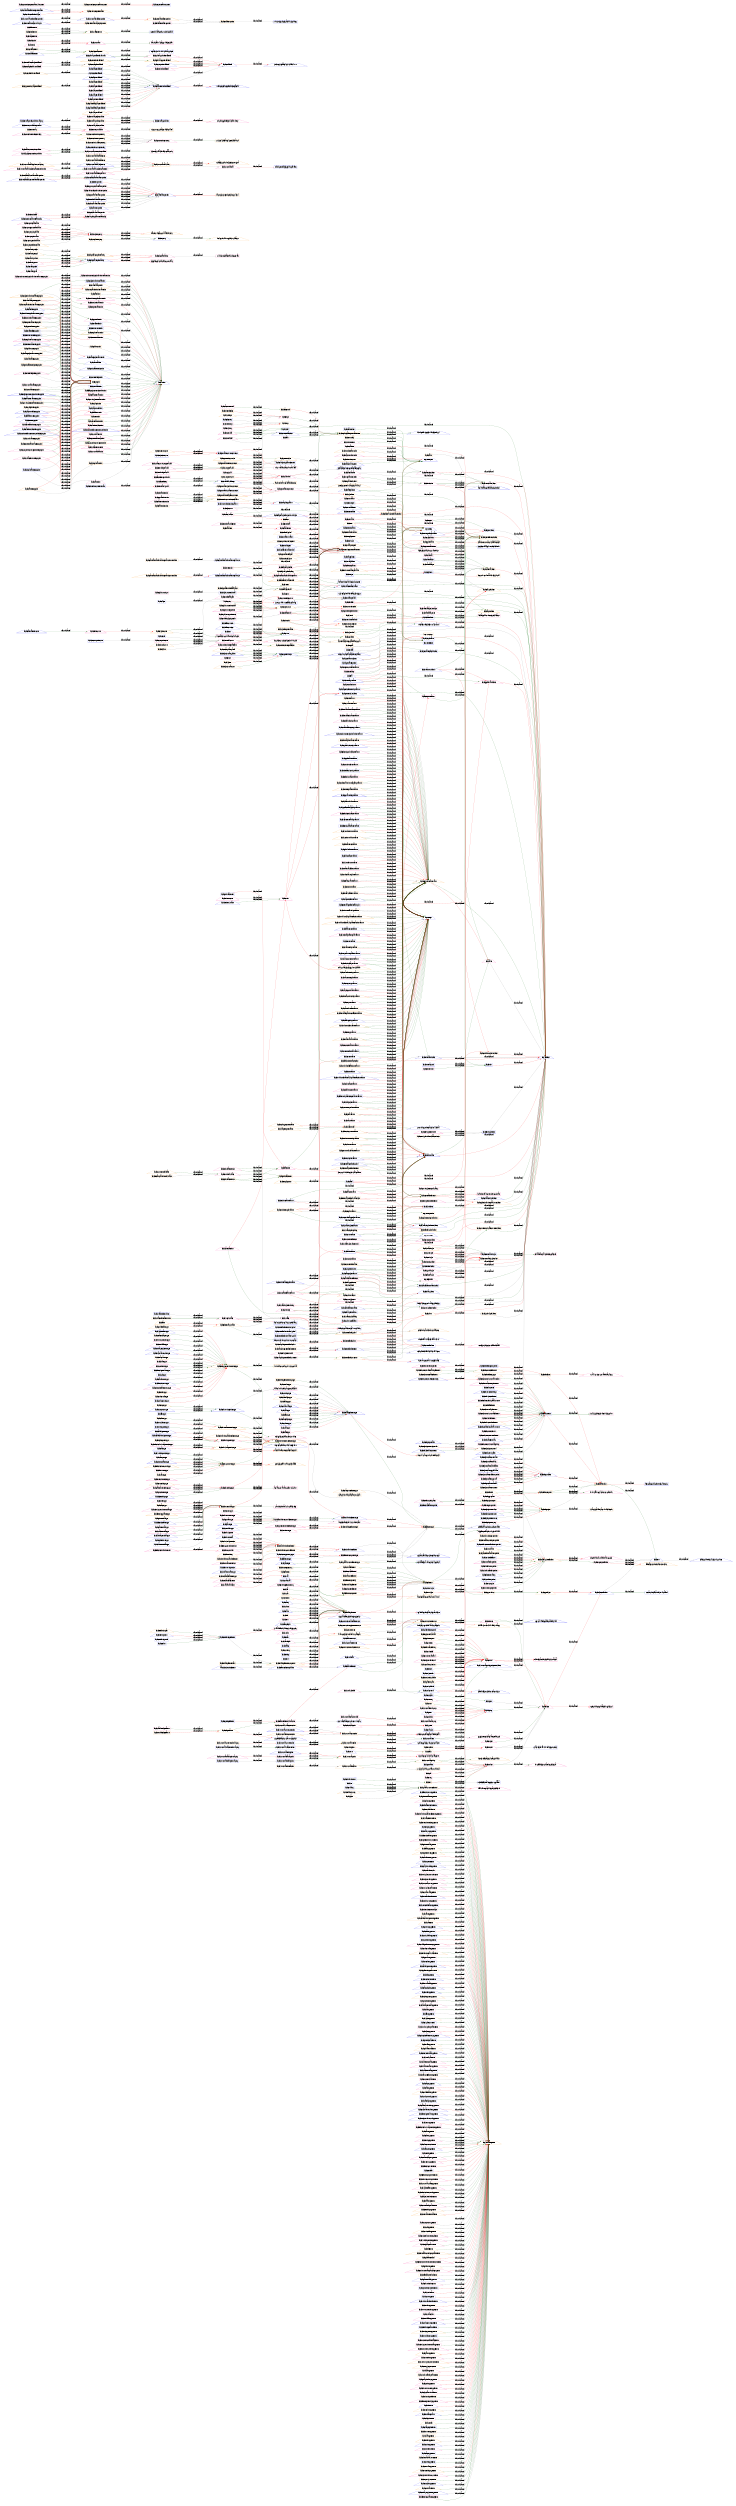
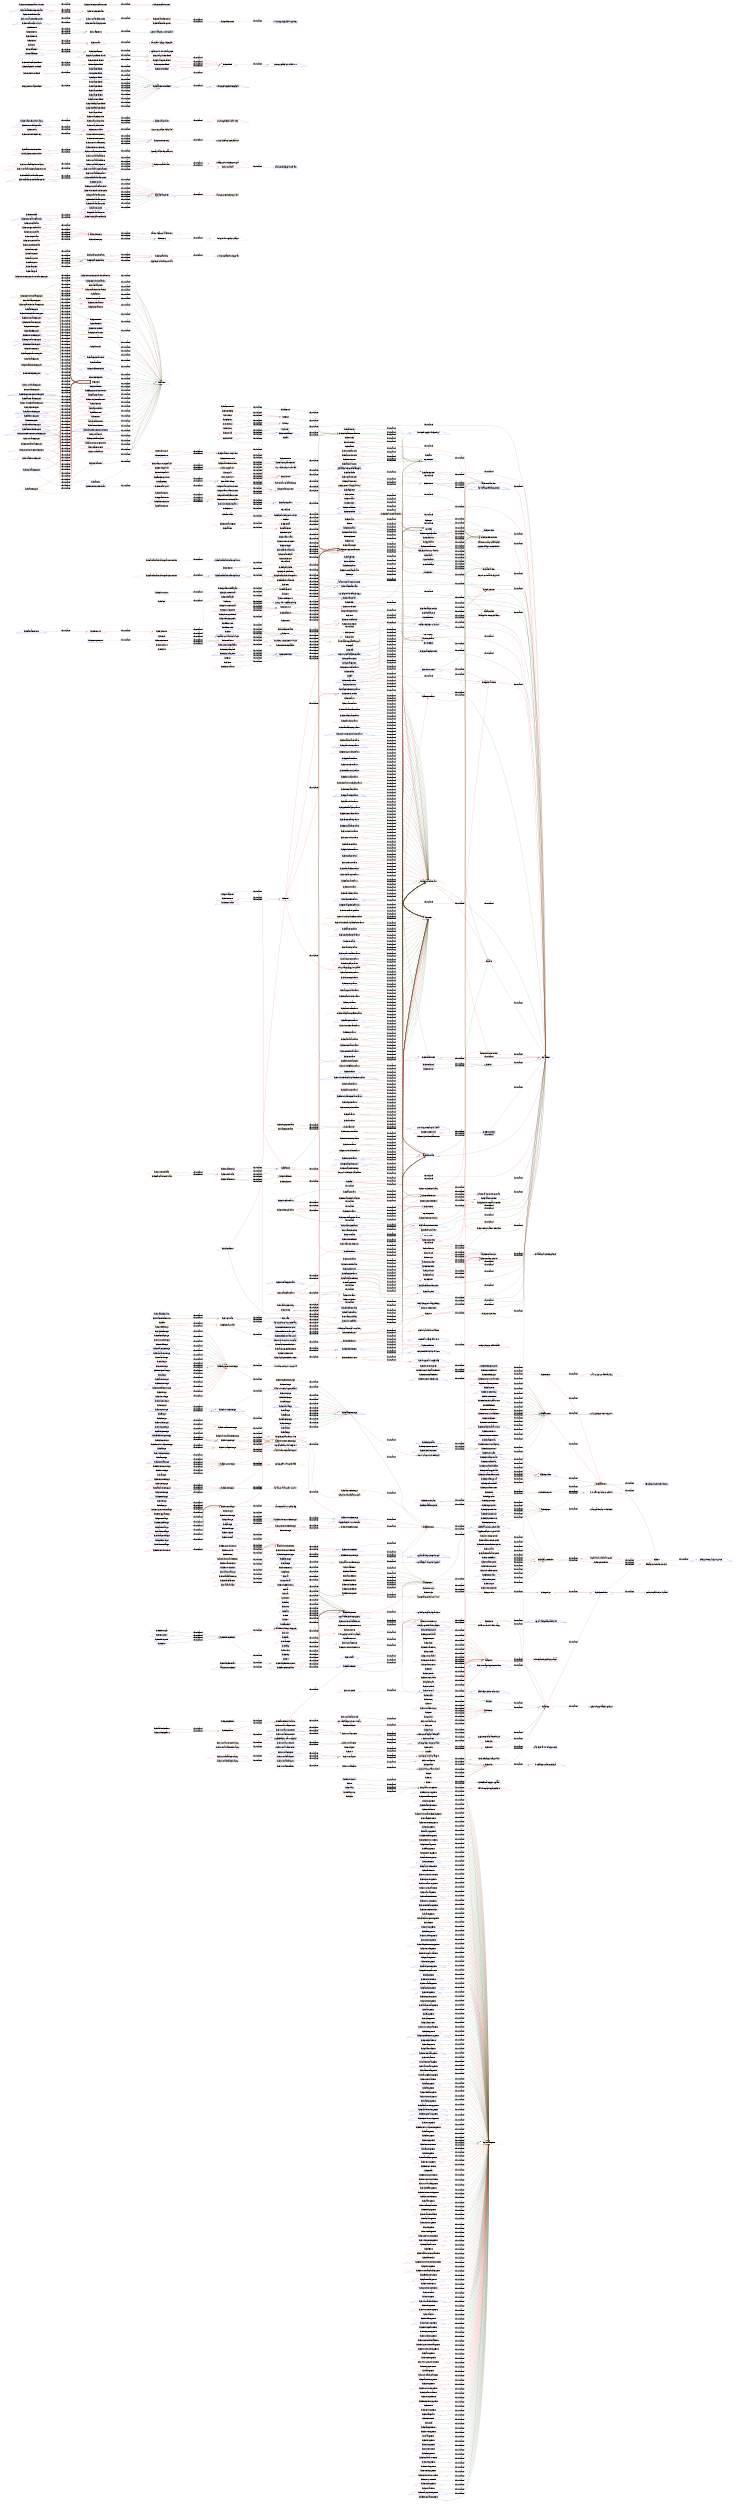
(228, 1542) -> none
none -> (428, 2219)
